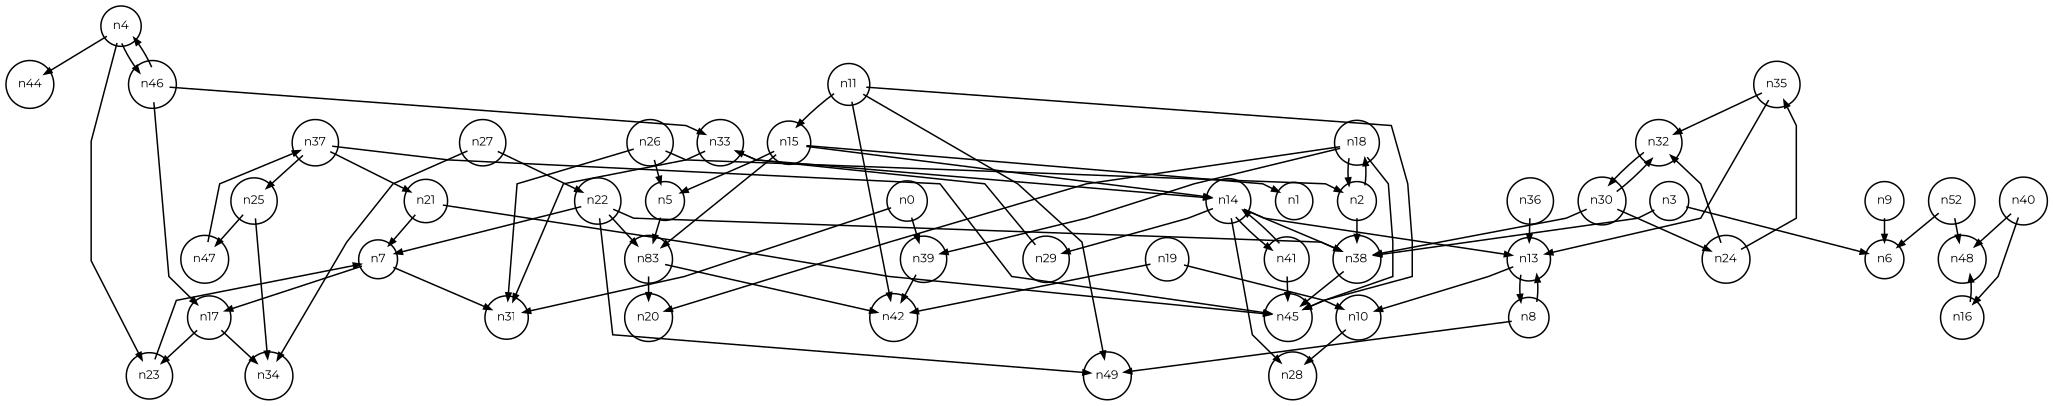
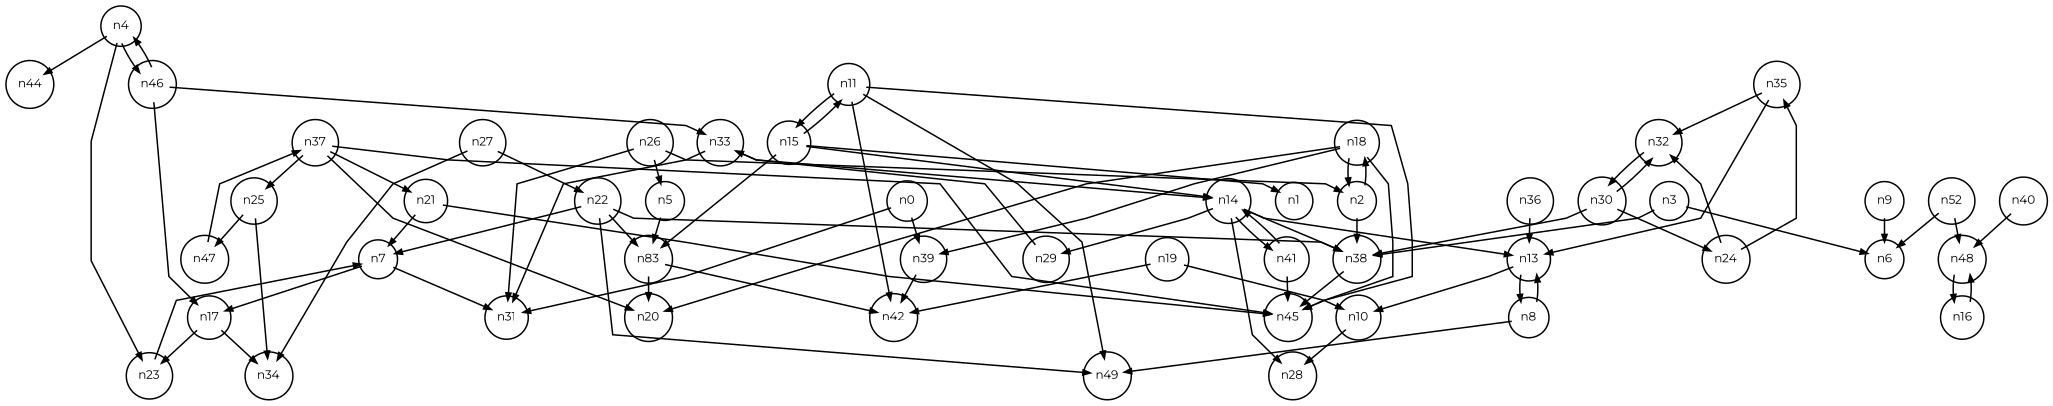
(731, 171) -> (820, 120)
none -> (467, 247)
(2003, 261) -> (1953, 285)
